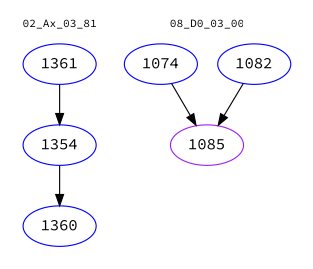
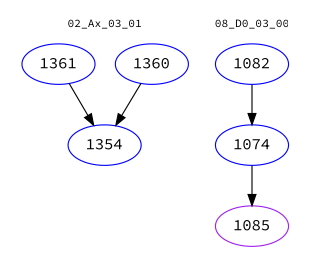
(60, 24) -> (105, 24)
(234, 100) -> (252, 99)
(60, 180) -> (131, 100)
